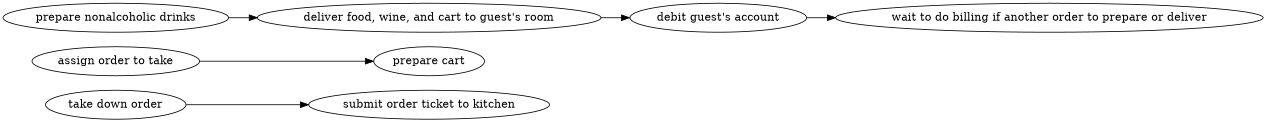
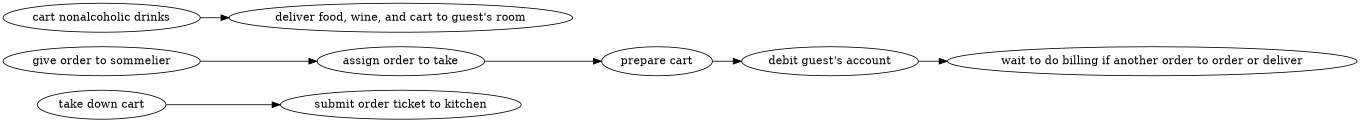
(116, 18) -> (102, 18)
(611, 18) -> (723, 61)
(1049, 18) -> (1152, 61)
none -> (102, 61)
(116, 105) -> (102, 105)
